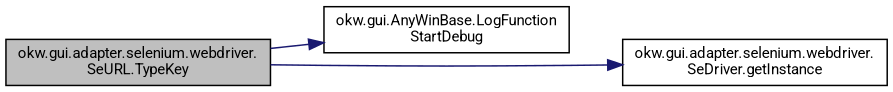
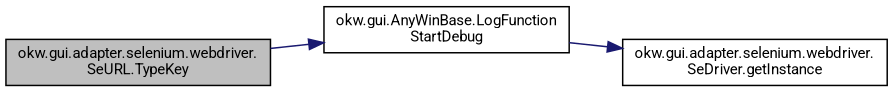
(439, 66) -> (588, 45)
